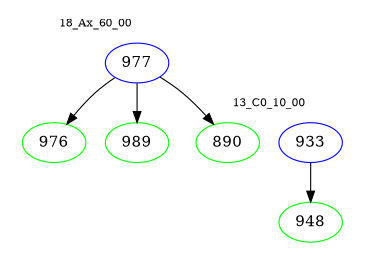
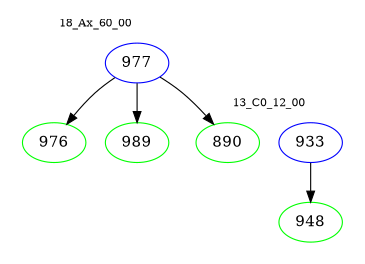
(269, 103) -> (269, 103)
